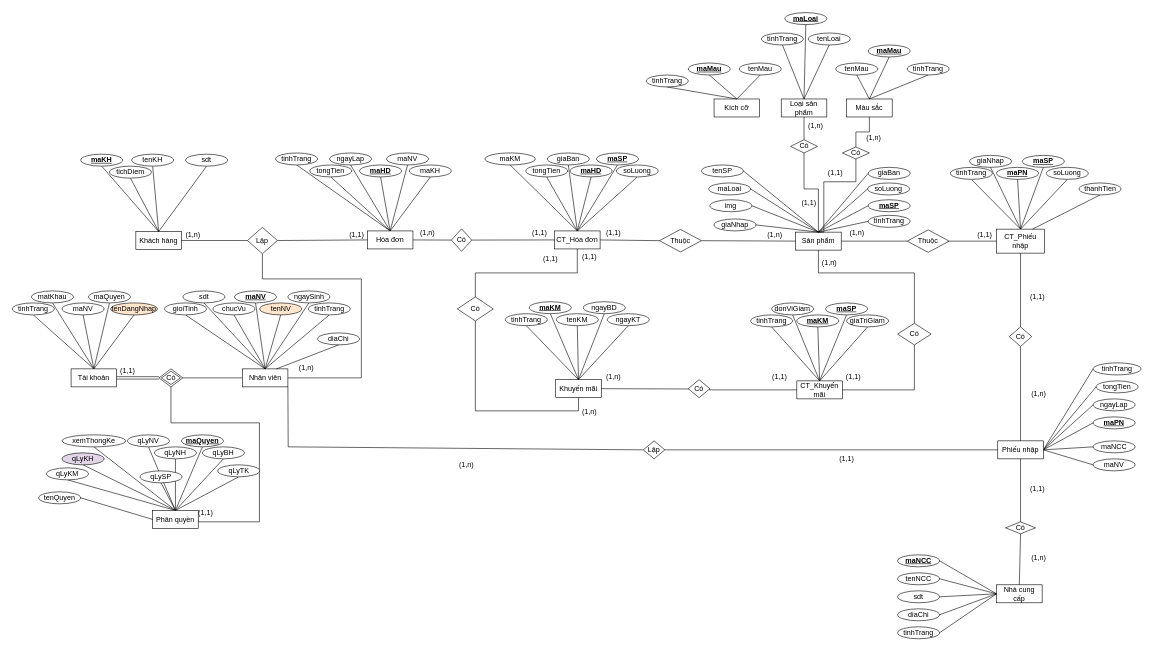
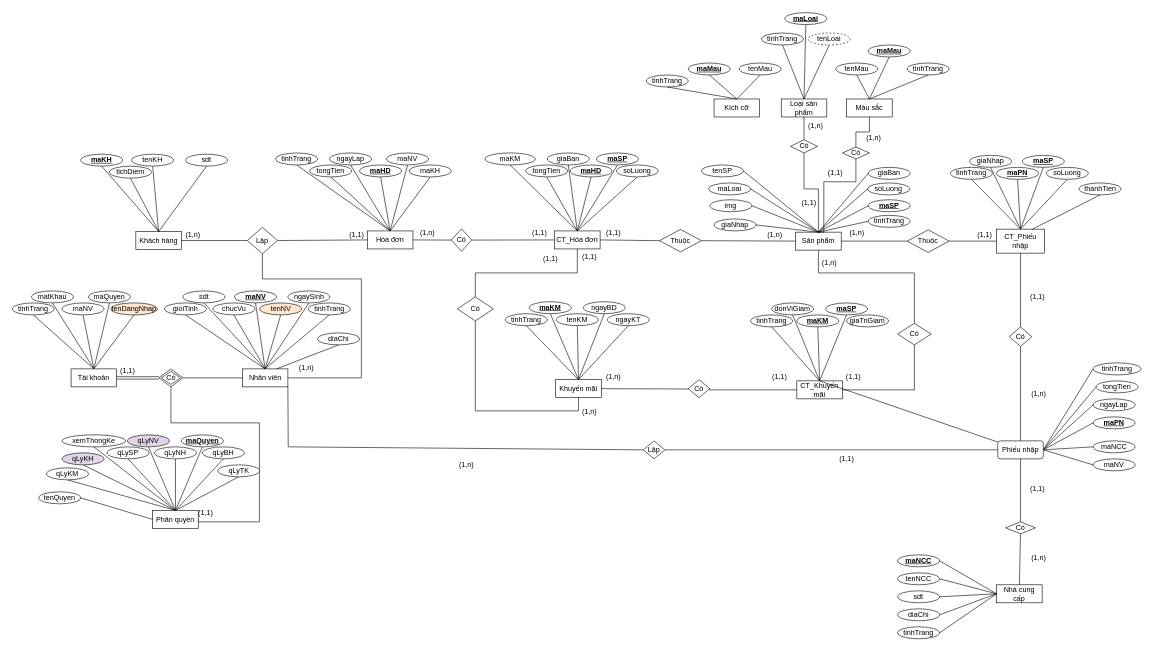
(830, 39) -> (830, 39)
(844, 354) -> (923, 416)
(149, 441) -> (149, 441)
(1021, 450) -> (1021, 450)
(161, 477) -> (128, 453)
